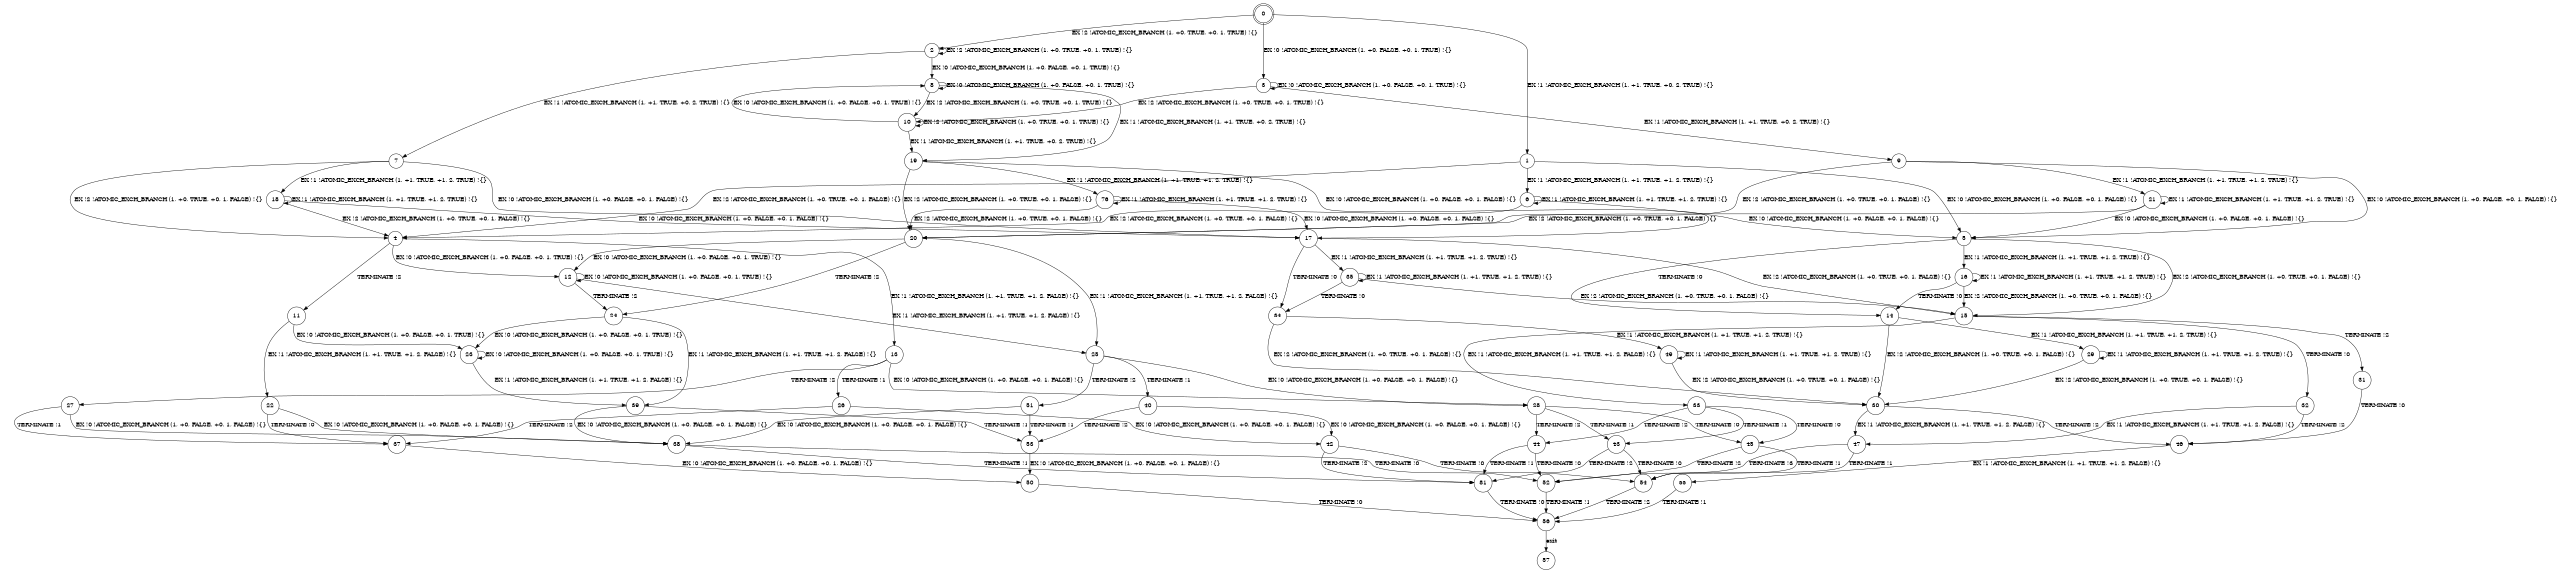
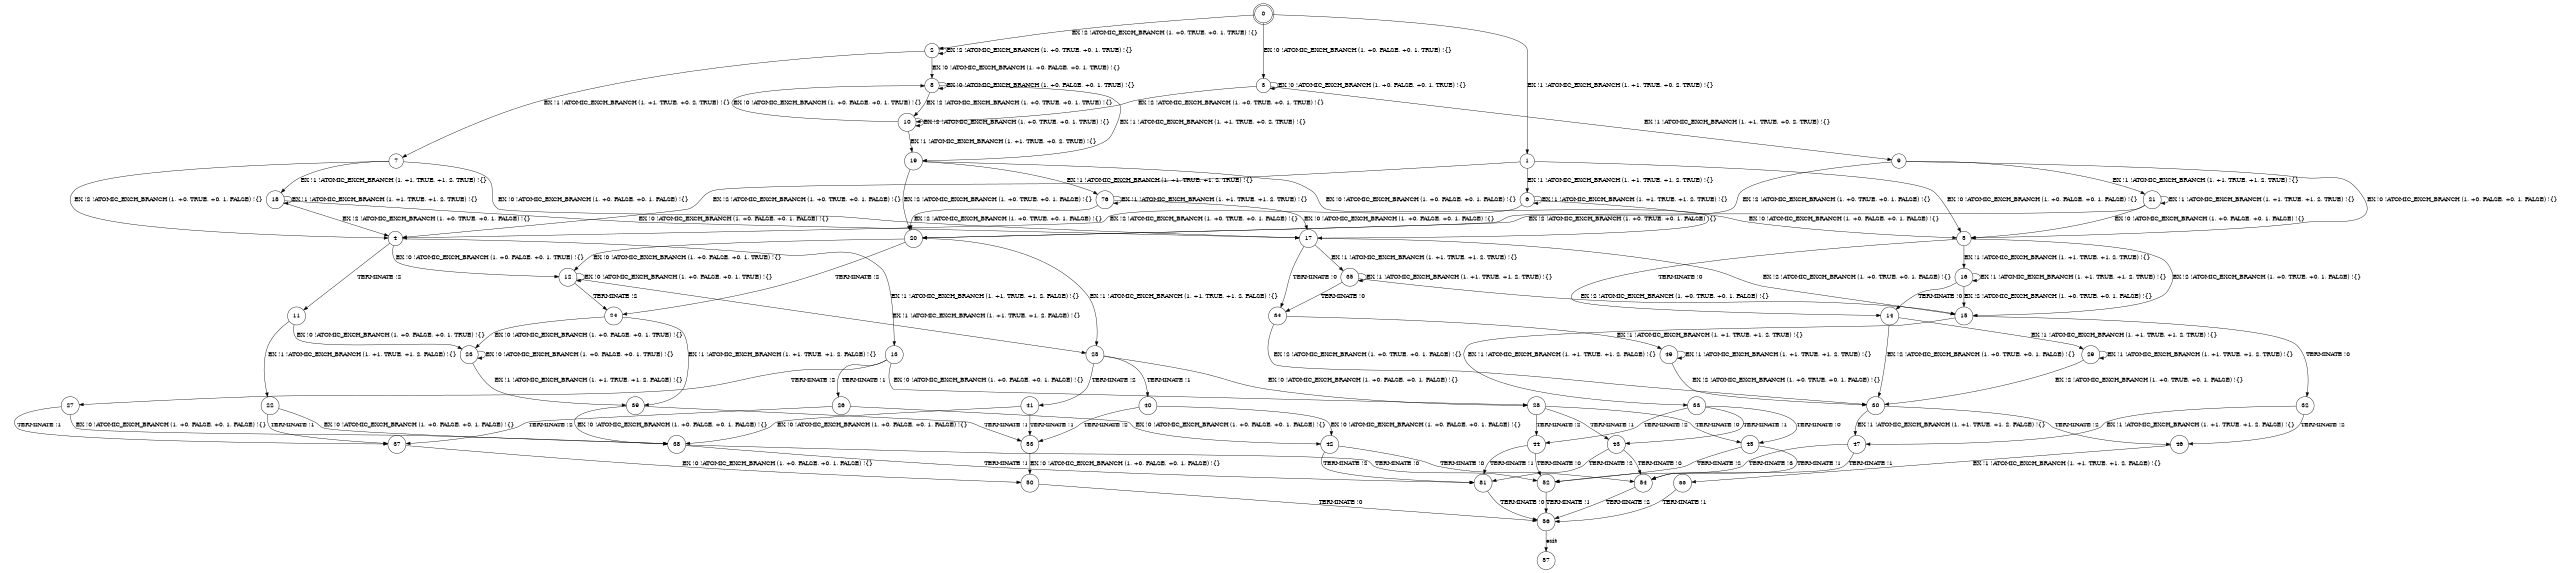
(2362, 380) -> none
(1030, 406) -> (1030, 406)
(293, 425) -> (293, 425)
